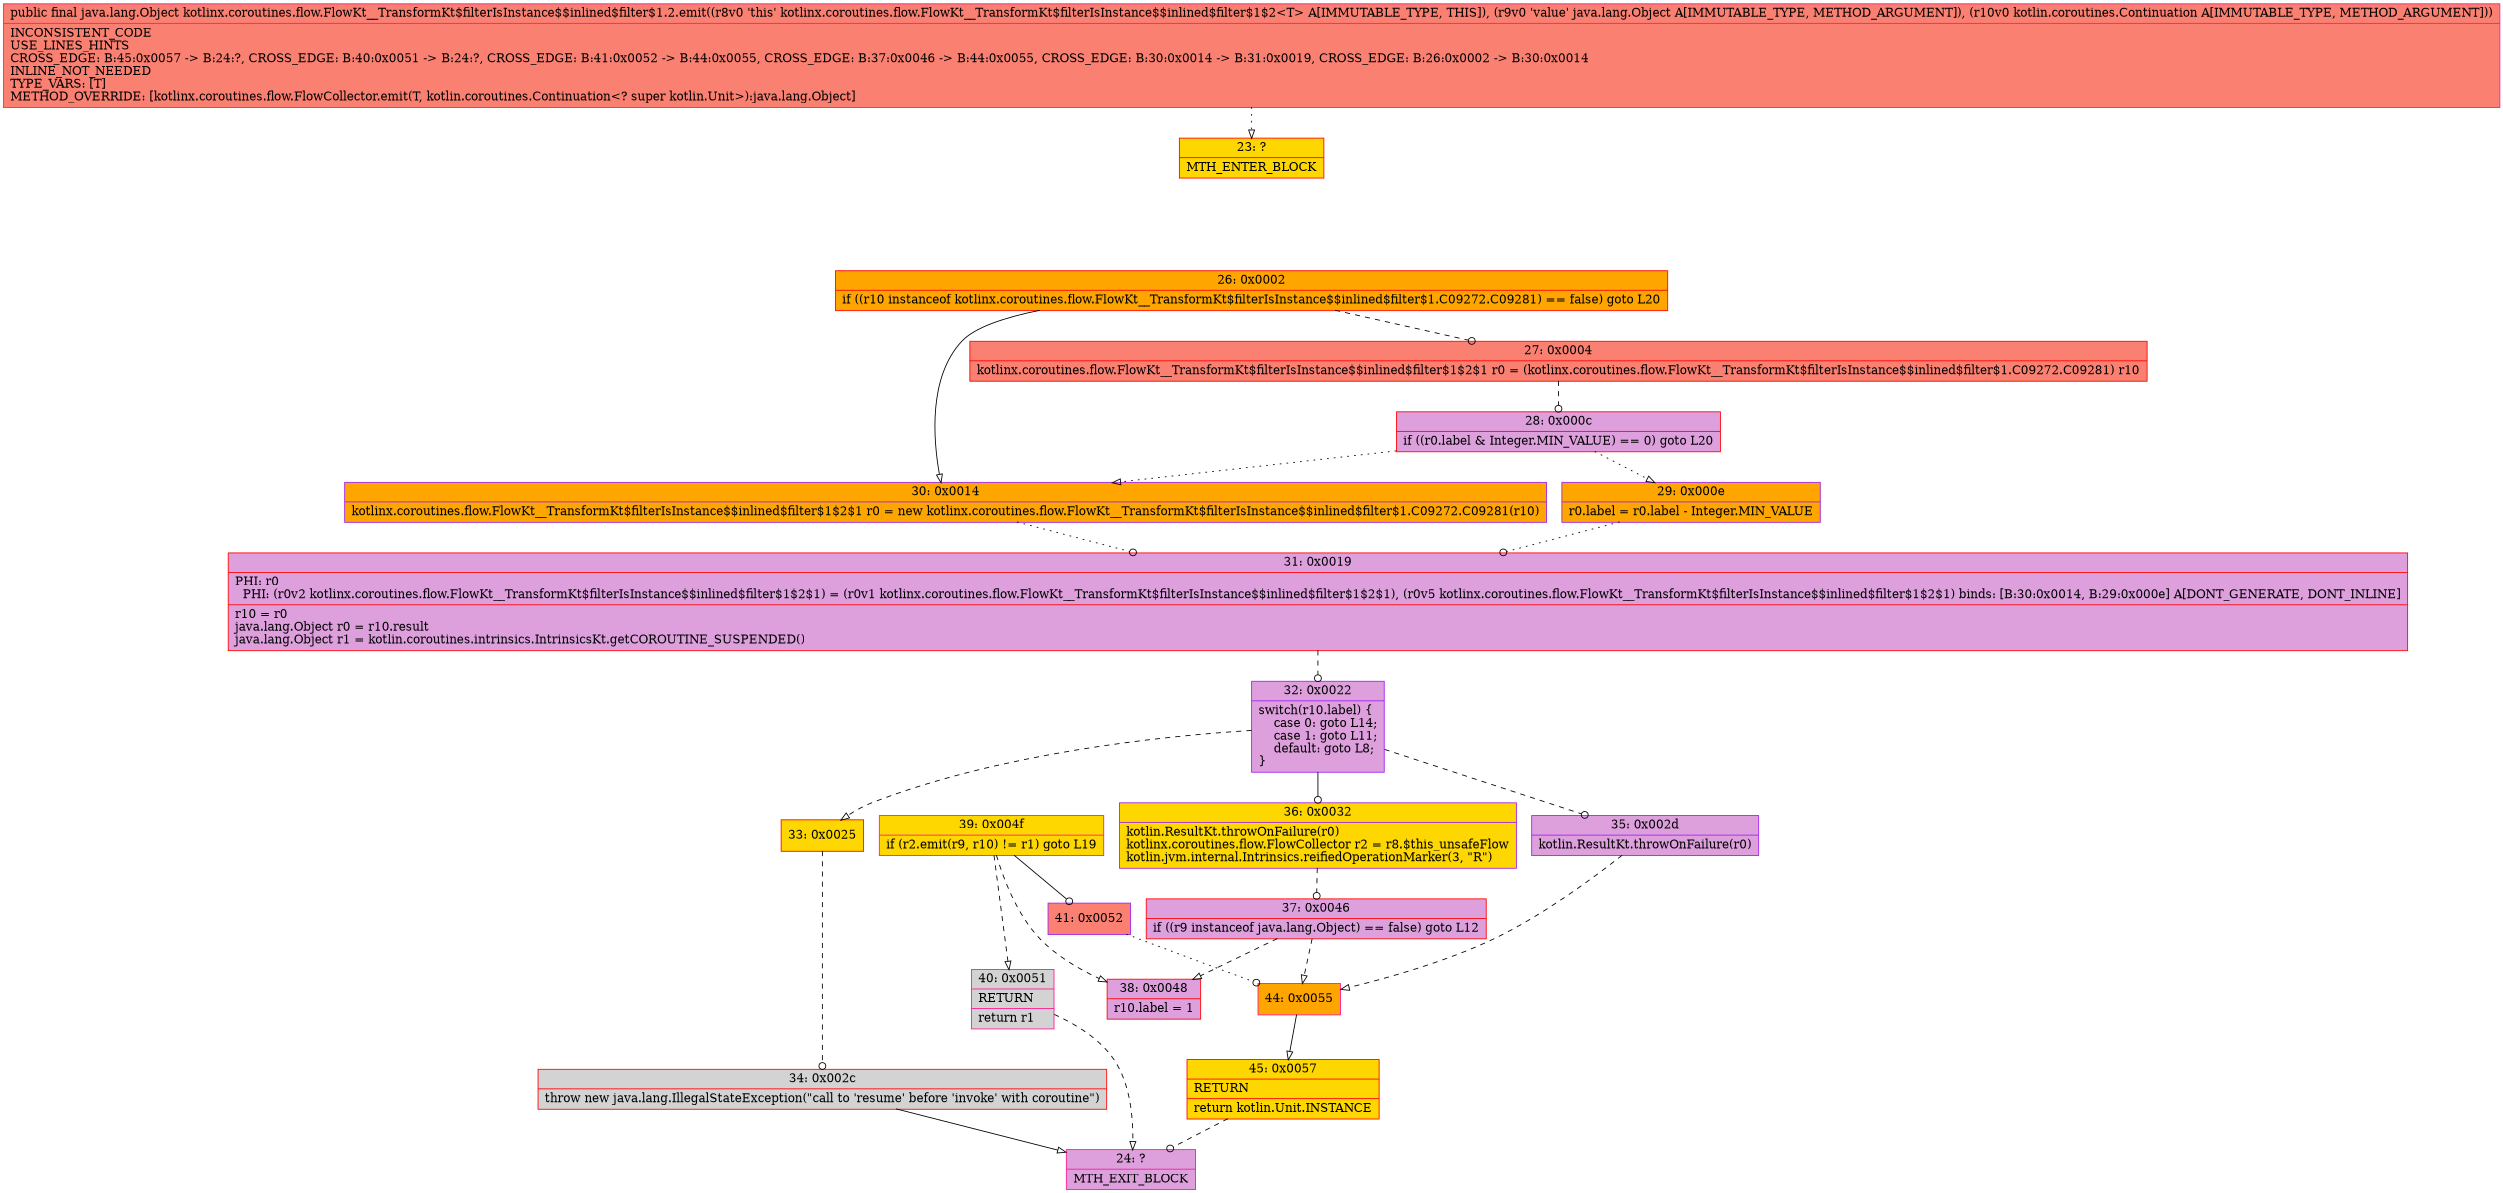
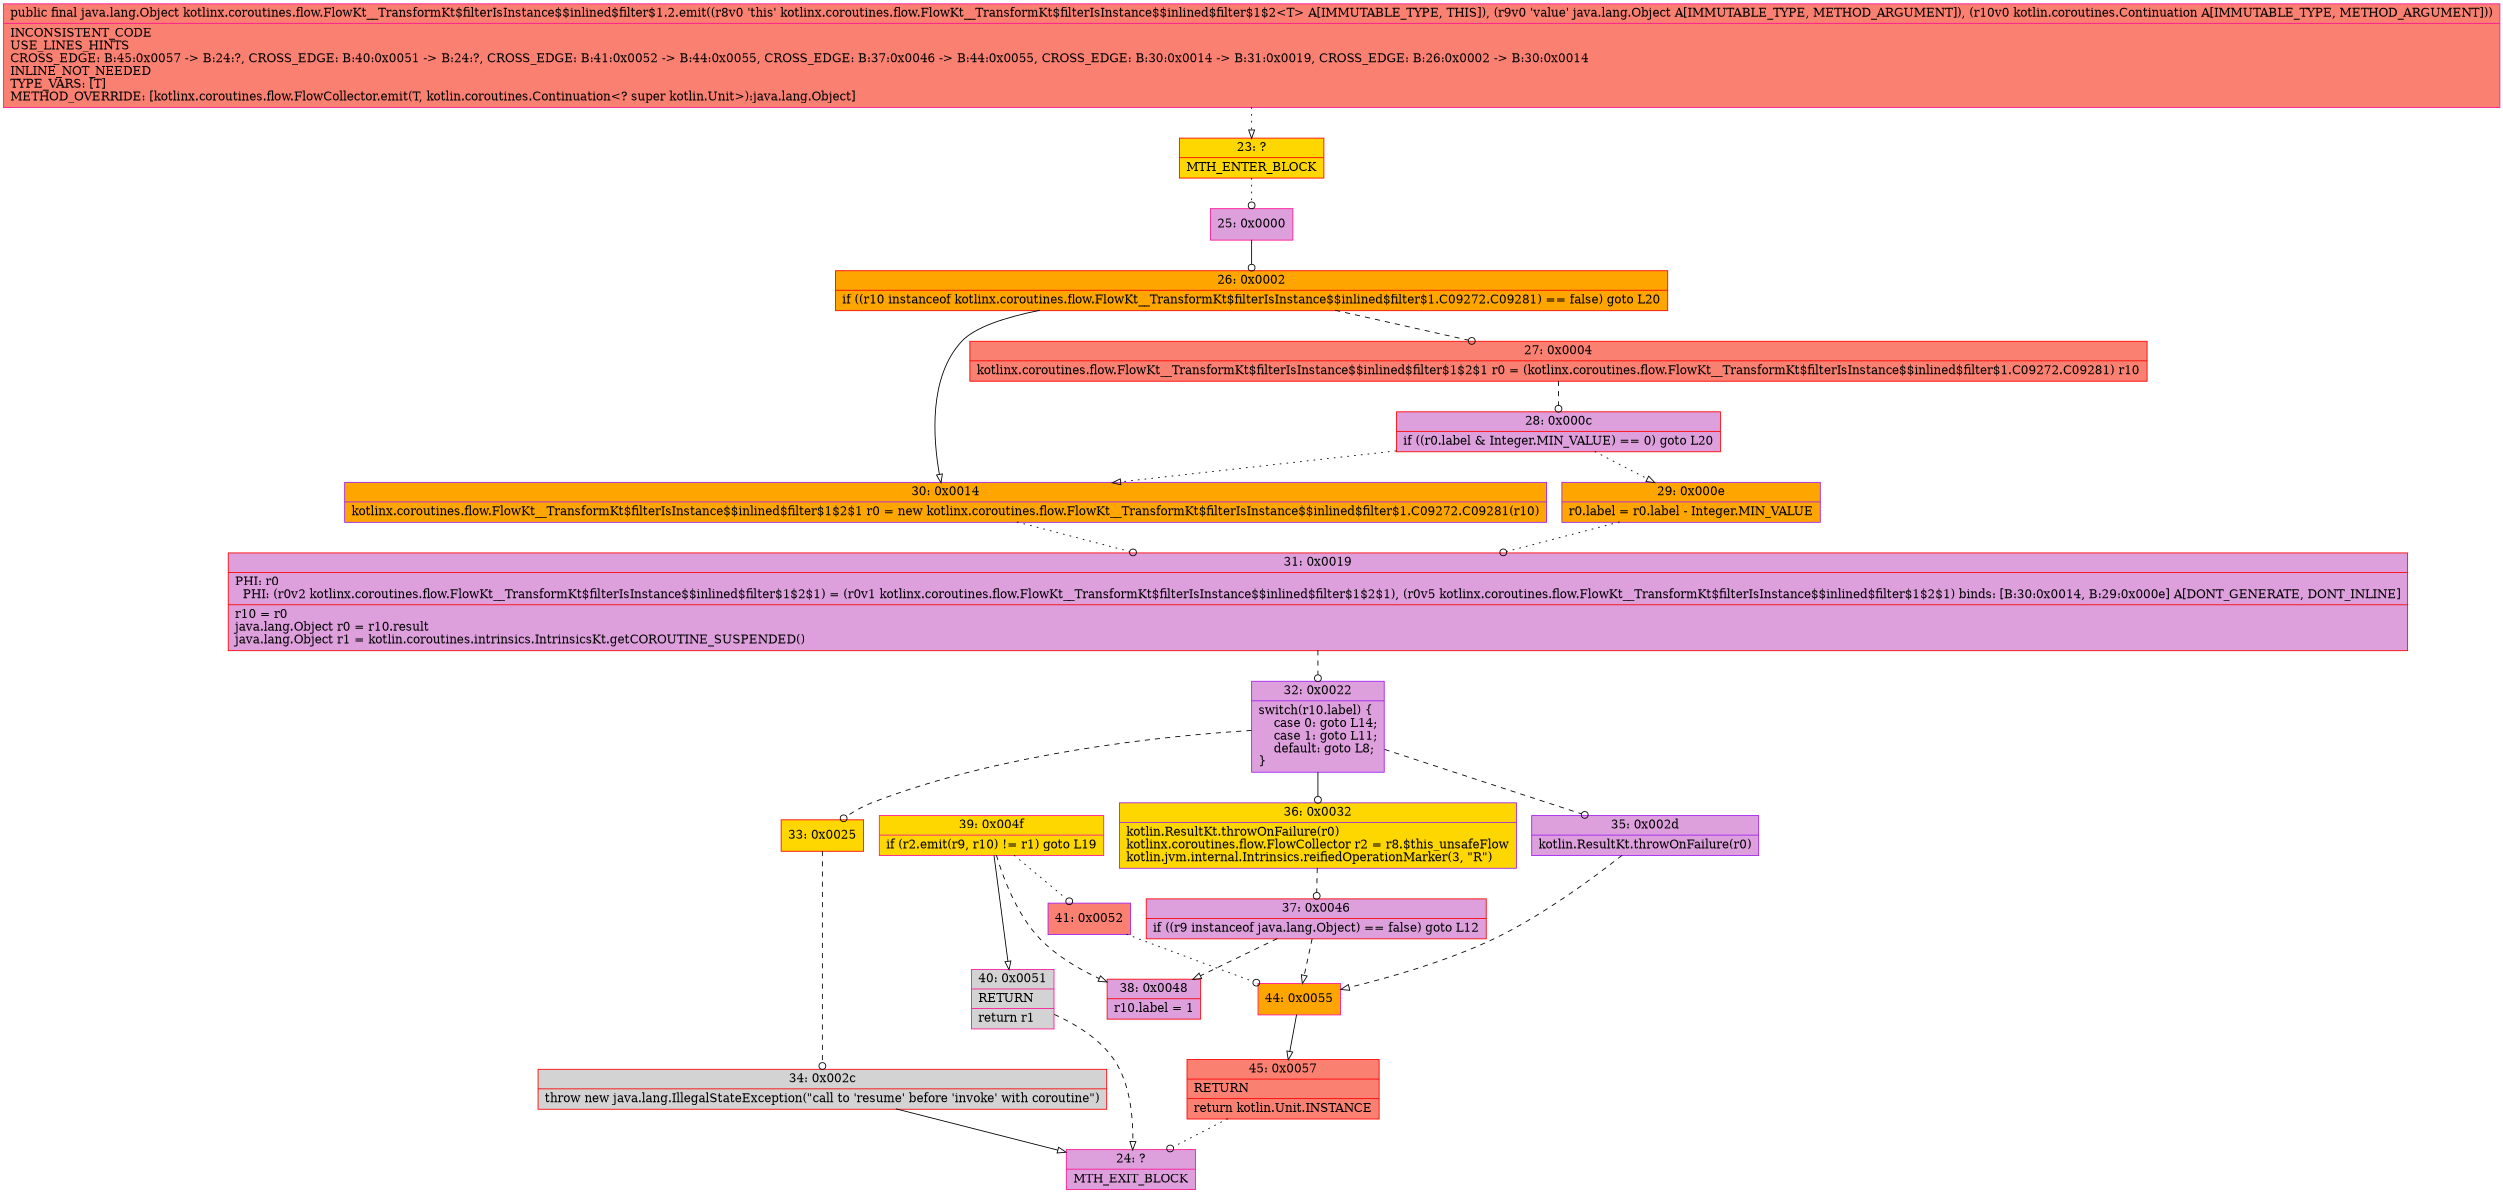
none -> (1252, 224)
(1046, 756) -> (1046, 756)
(1040, 877) -> (1040, 877)
(1001, 908) -> (1001, 908)
(1283, 1089) -> (1283, 1089)
(1201, 1133) -> (1201, 1133)
